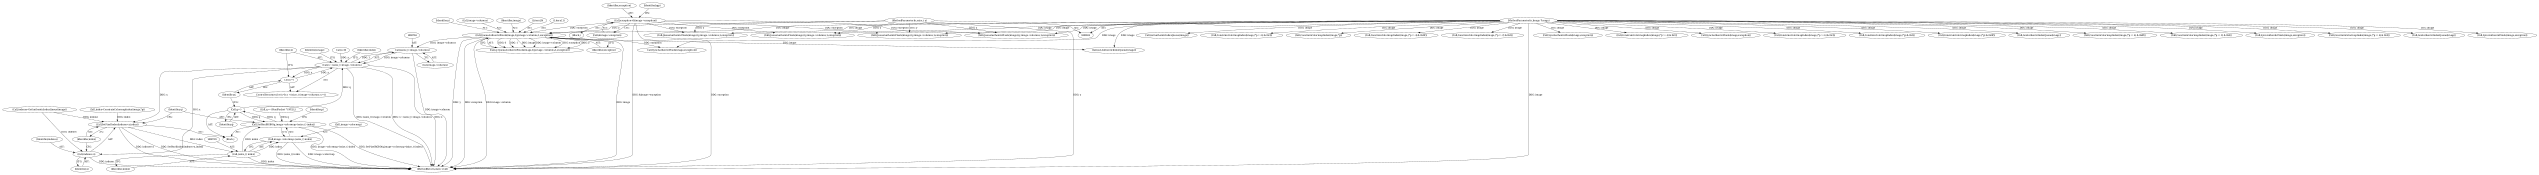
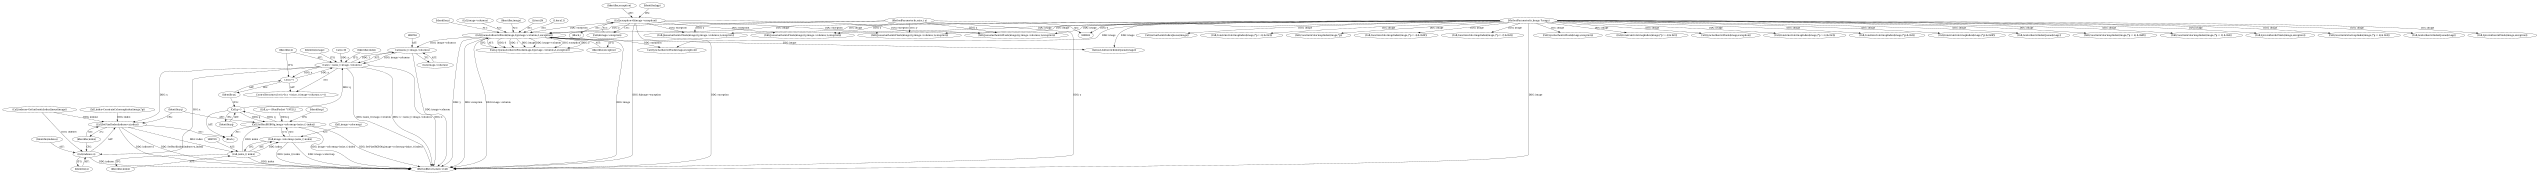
(1104, 28) -> (1104, 28)
